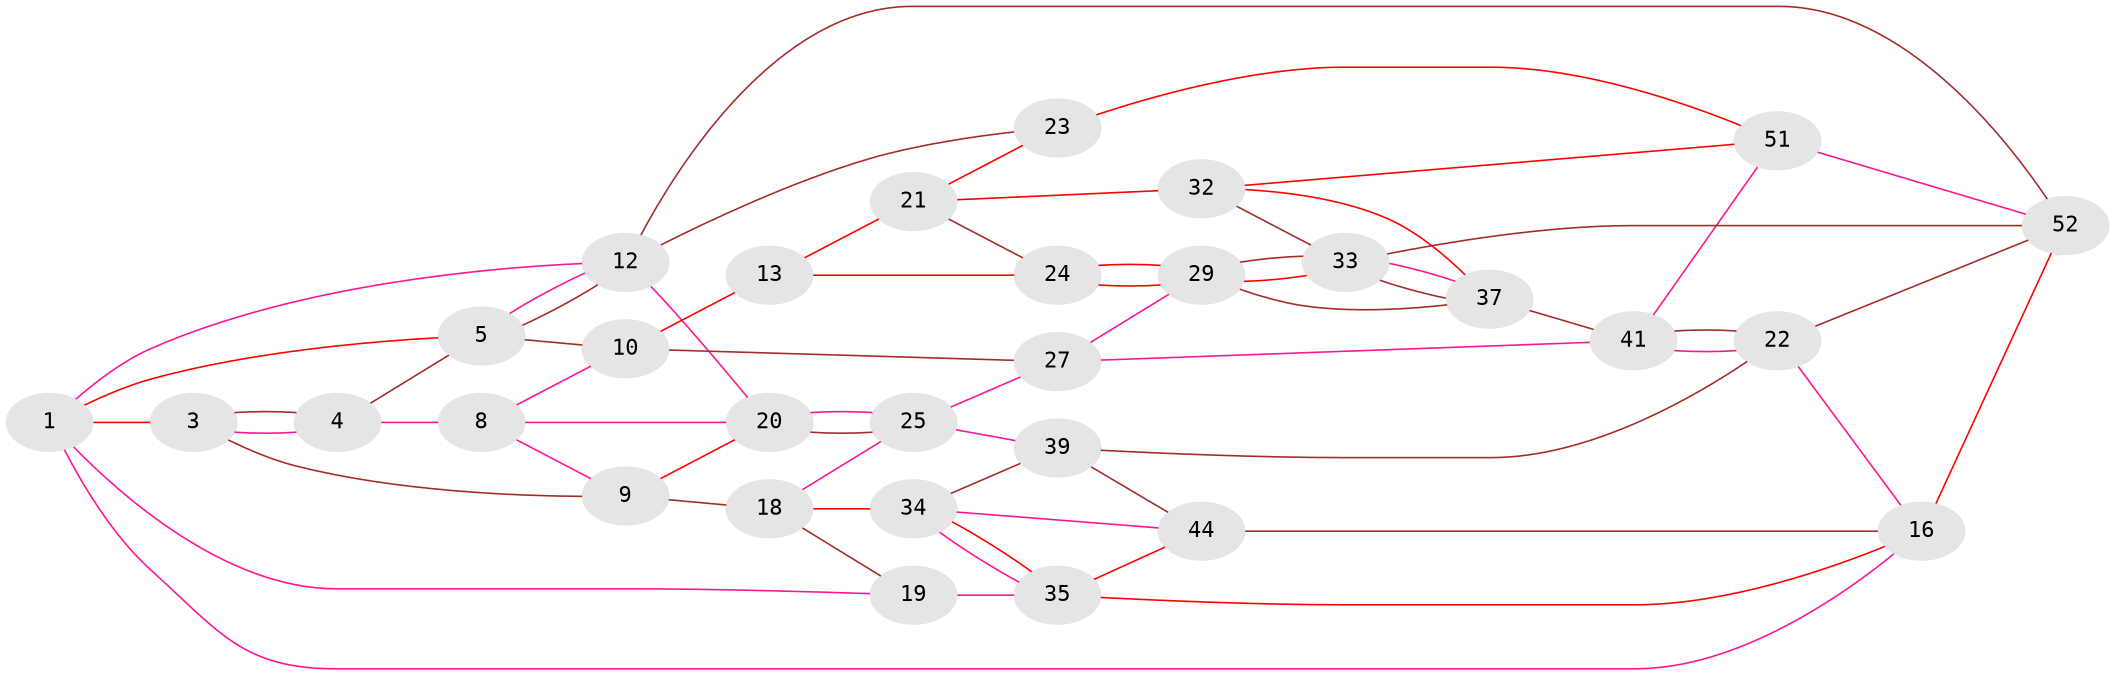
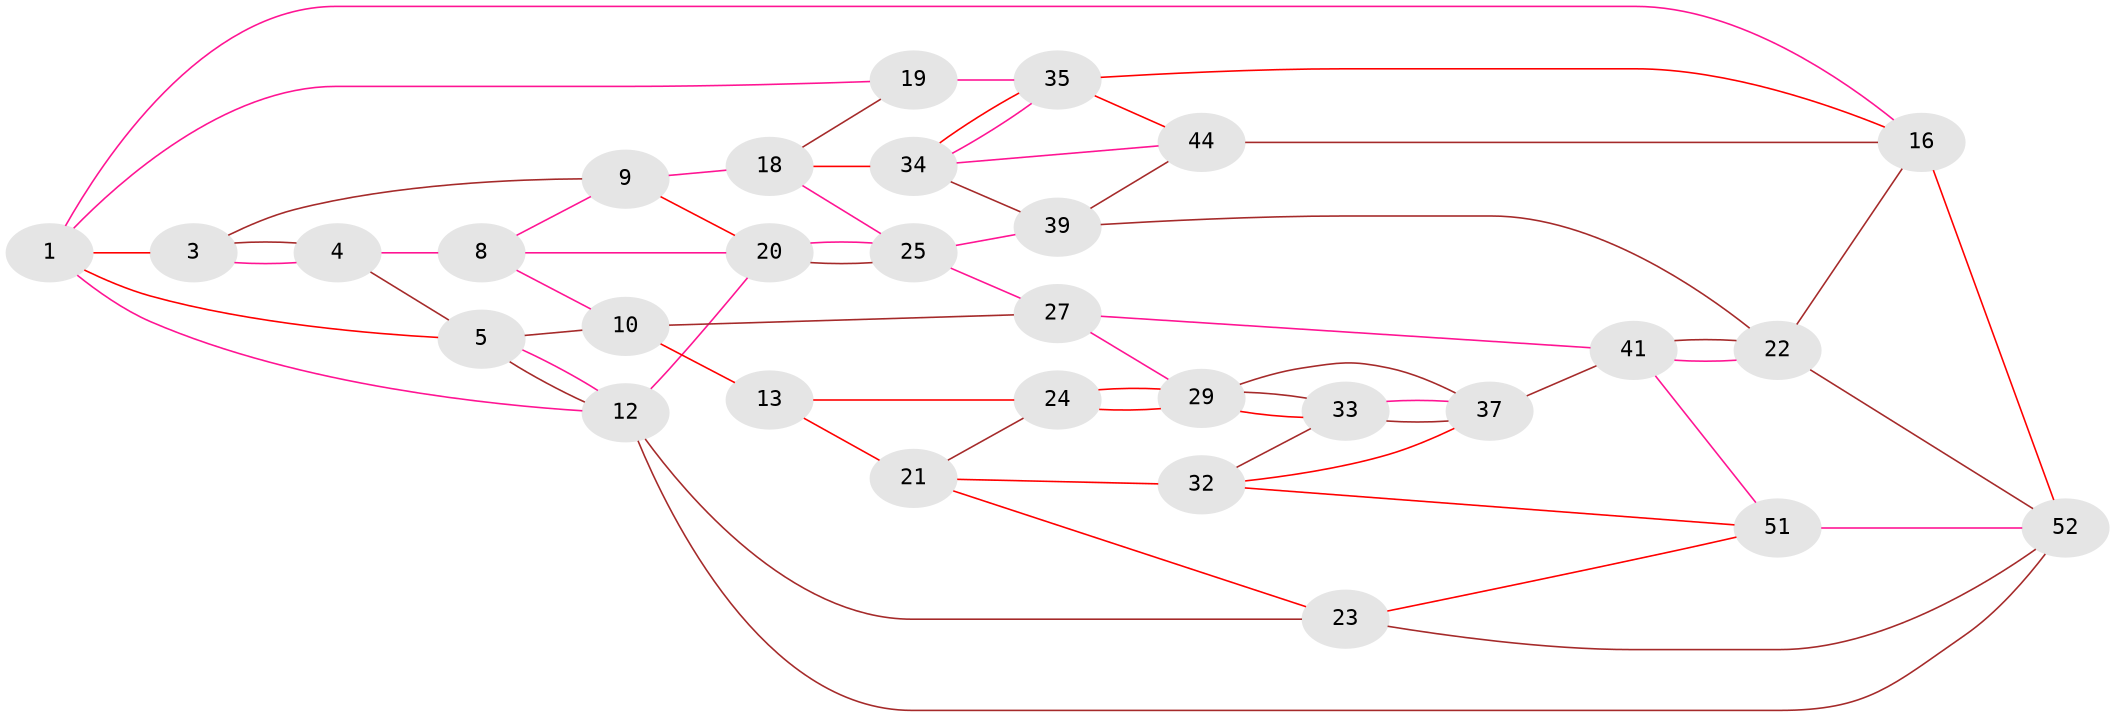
(1704, 226) -> (1722, 650)
(1850, 436) -> (1849, 247)
(698, 502) -> (698, 173)
